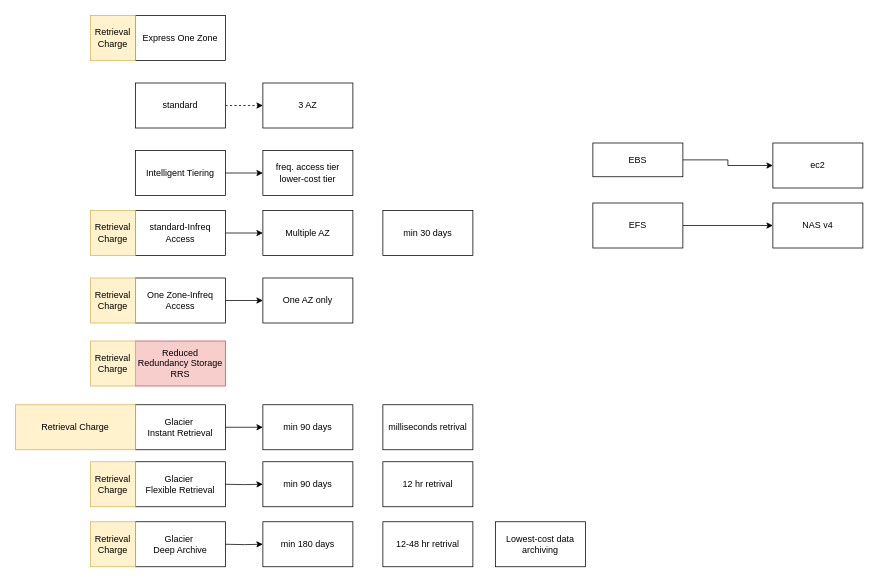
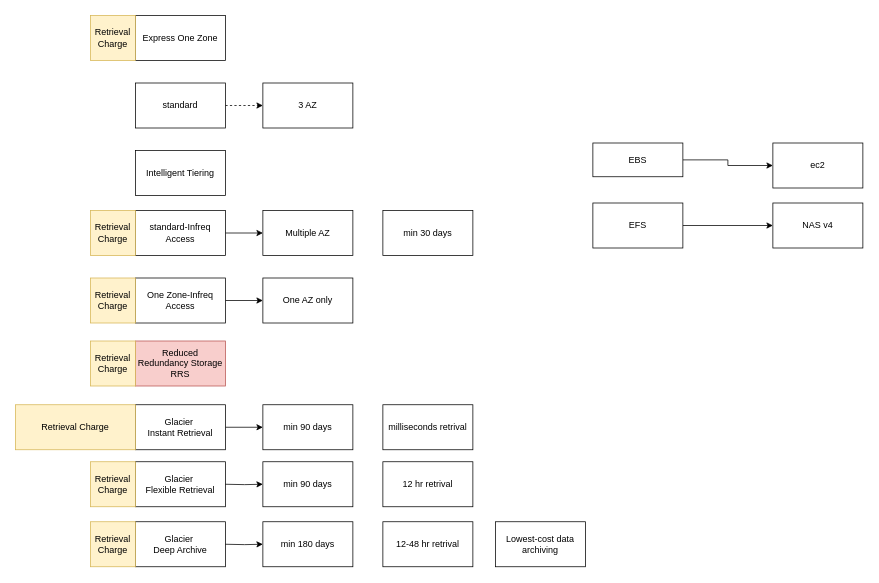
(256, 173) -> none
(308, 173) -> none
